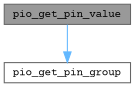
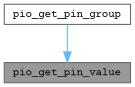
(67, 38) -> (67, 38)
